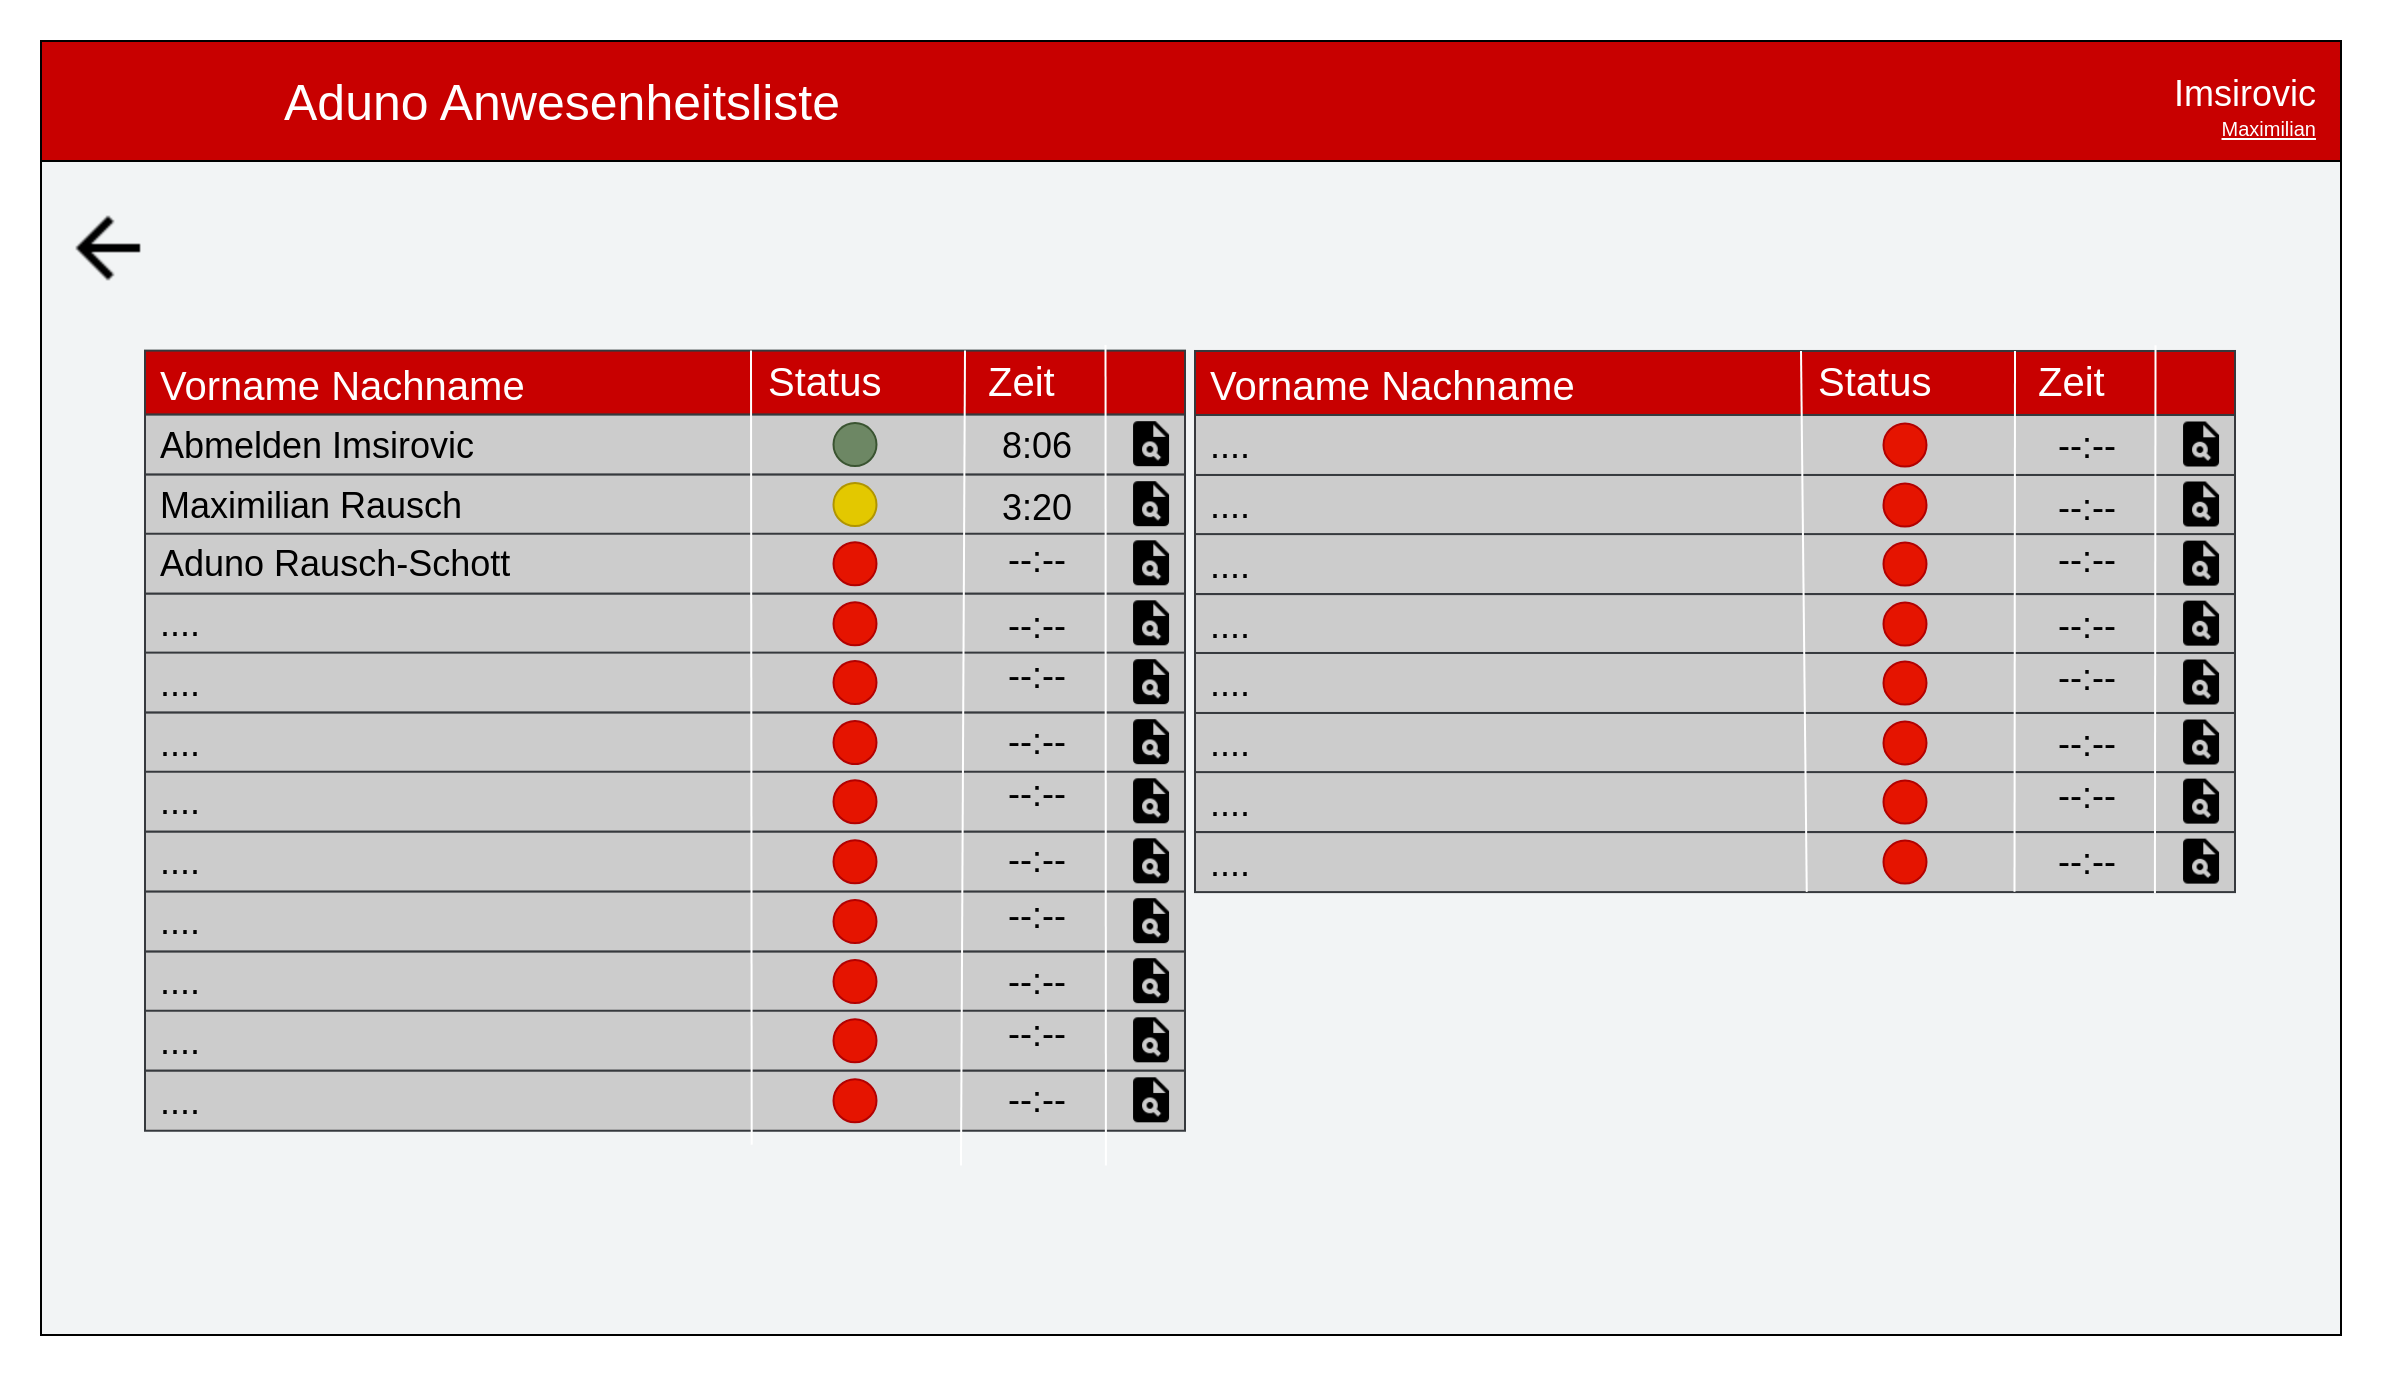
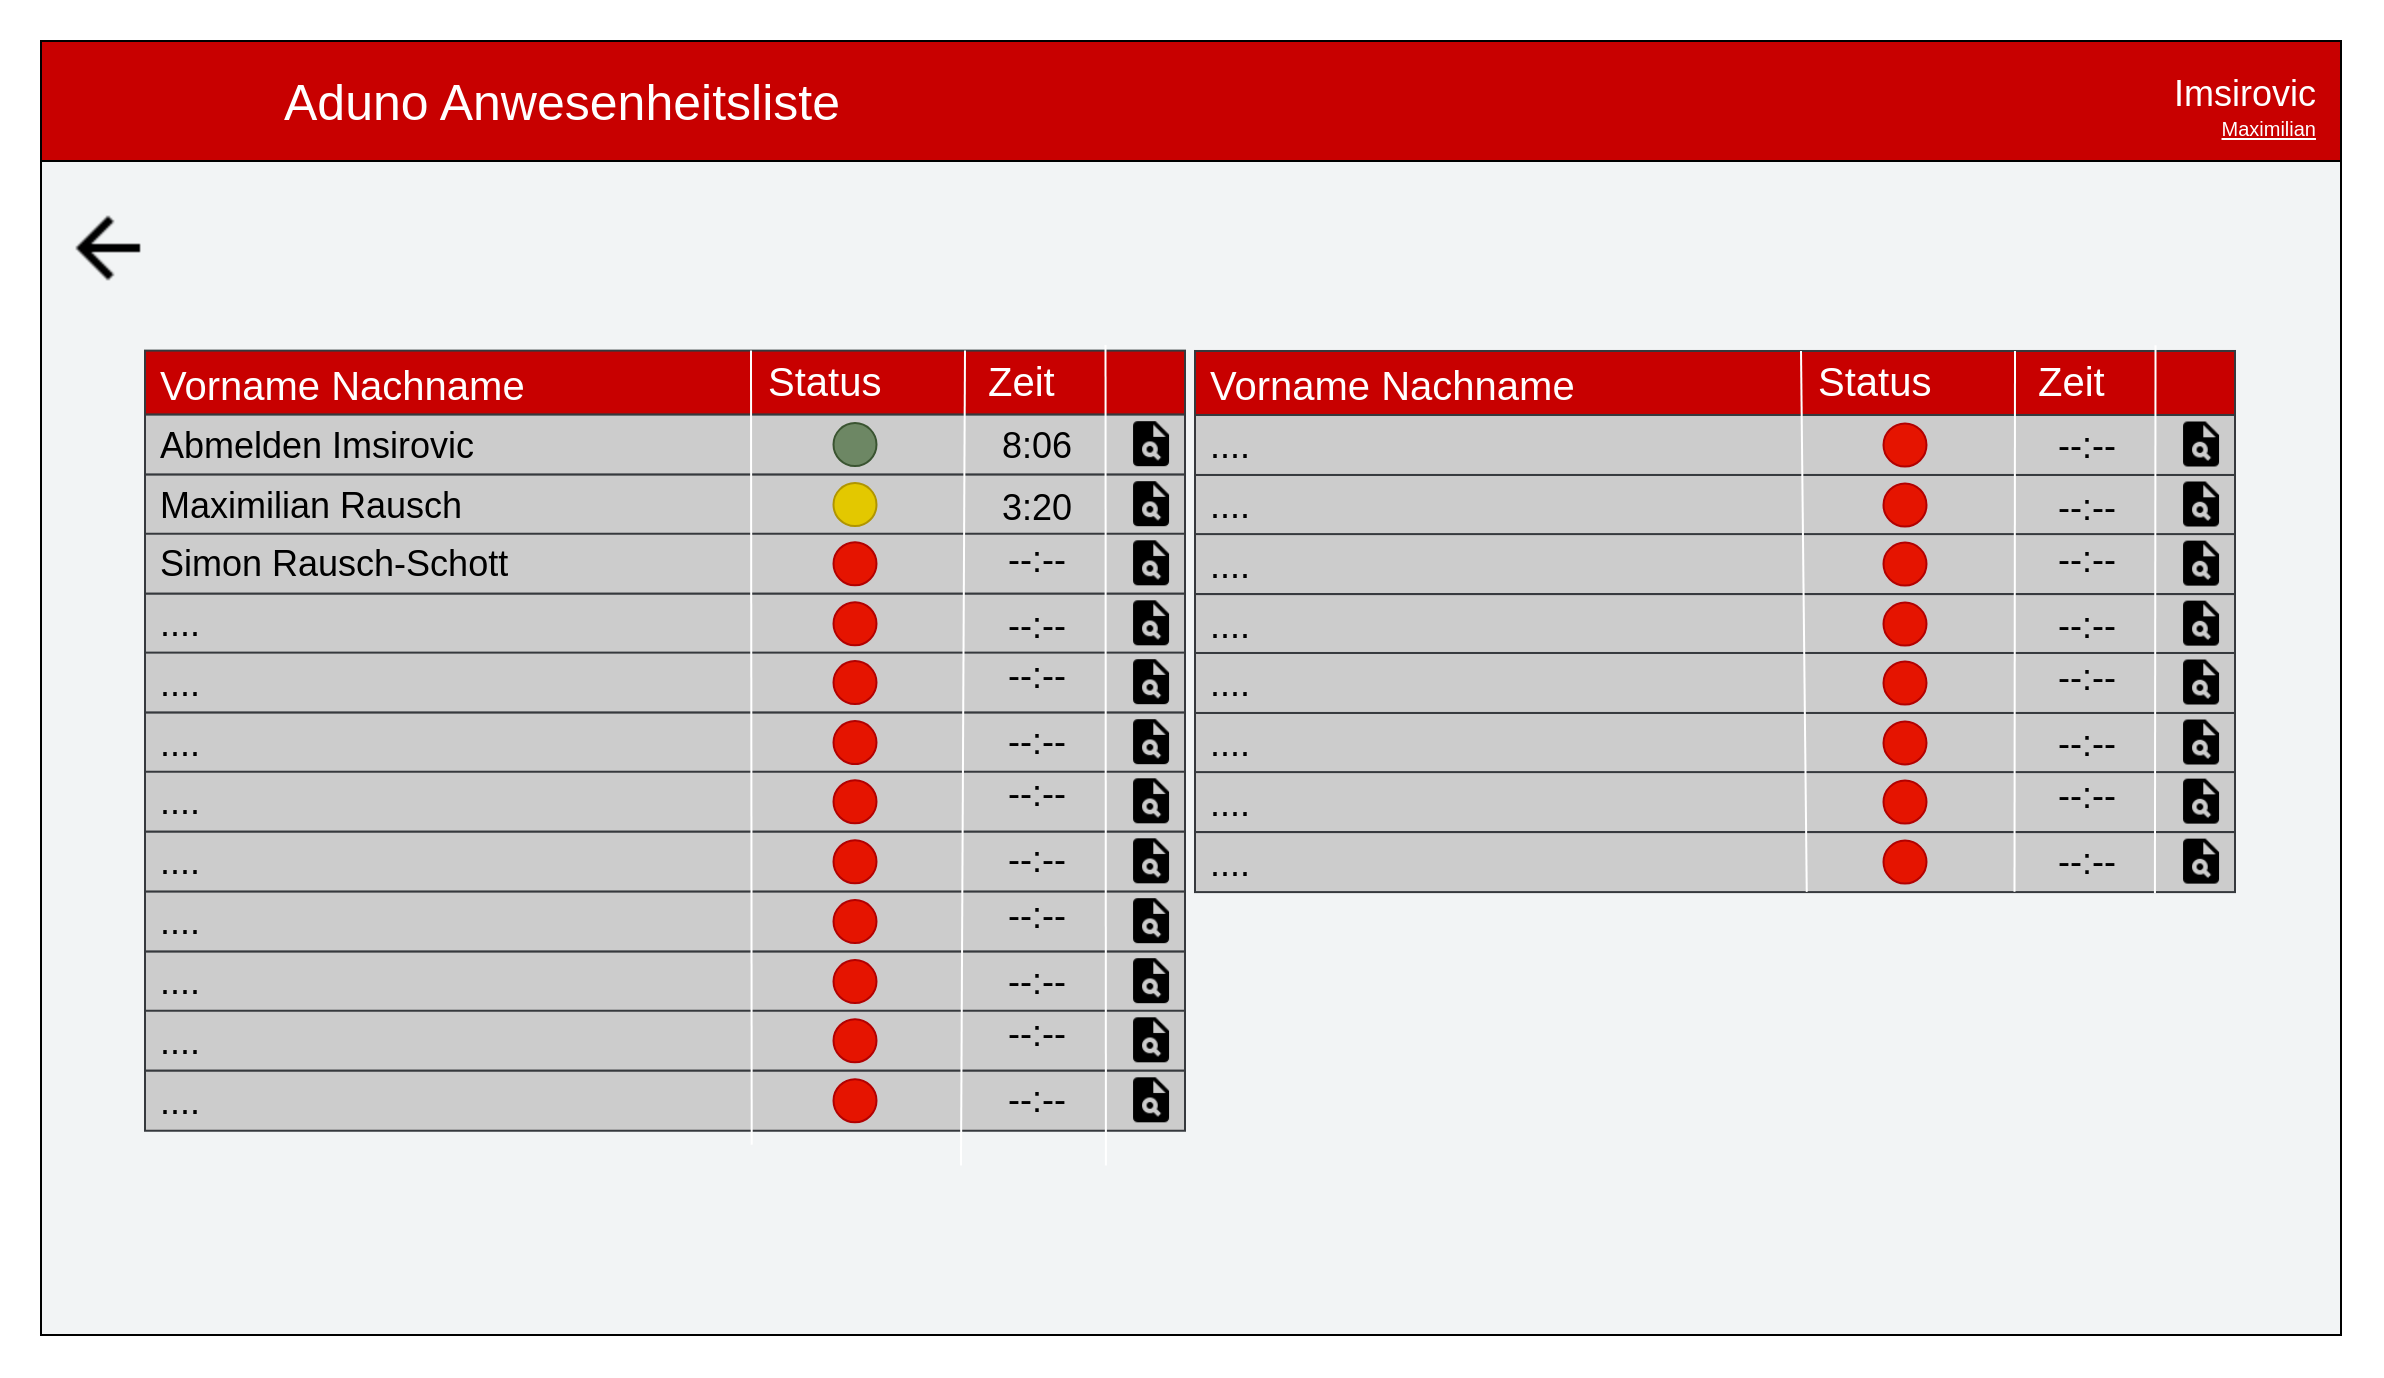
(348, 565) -> (343, 565)
